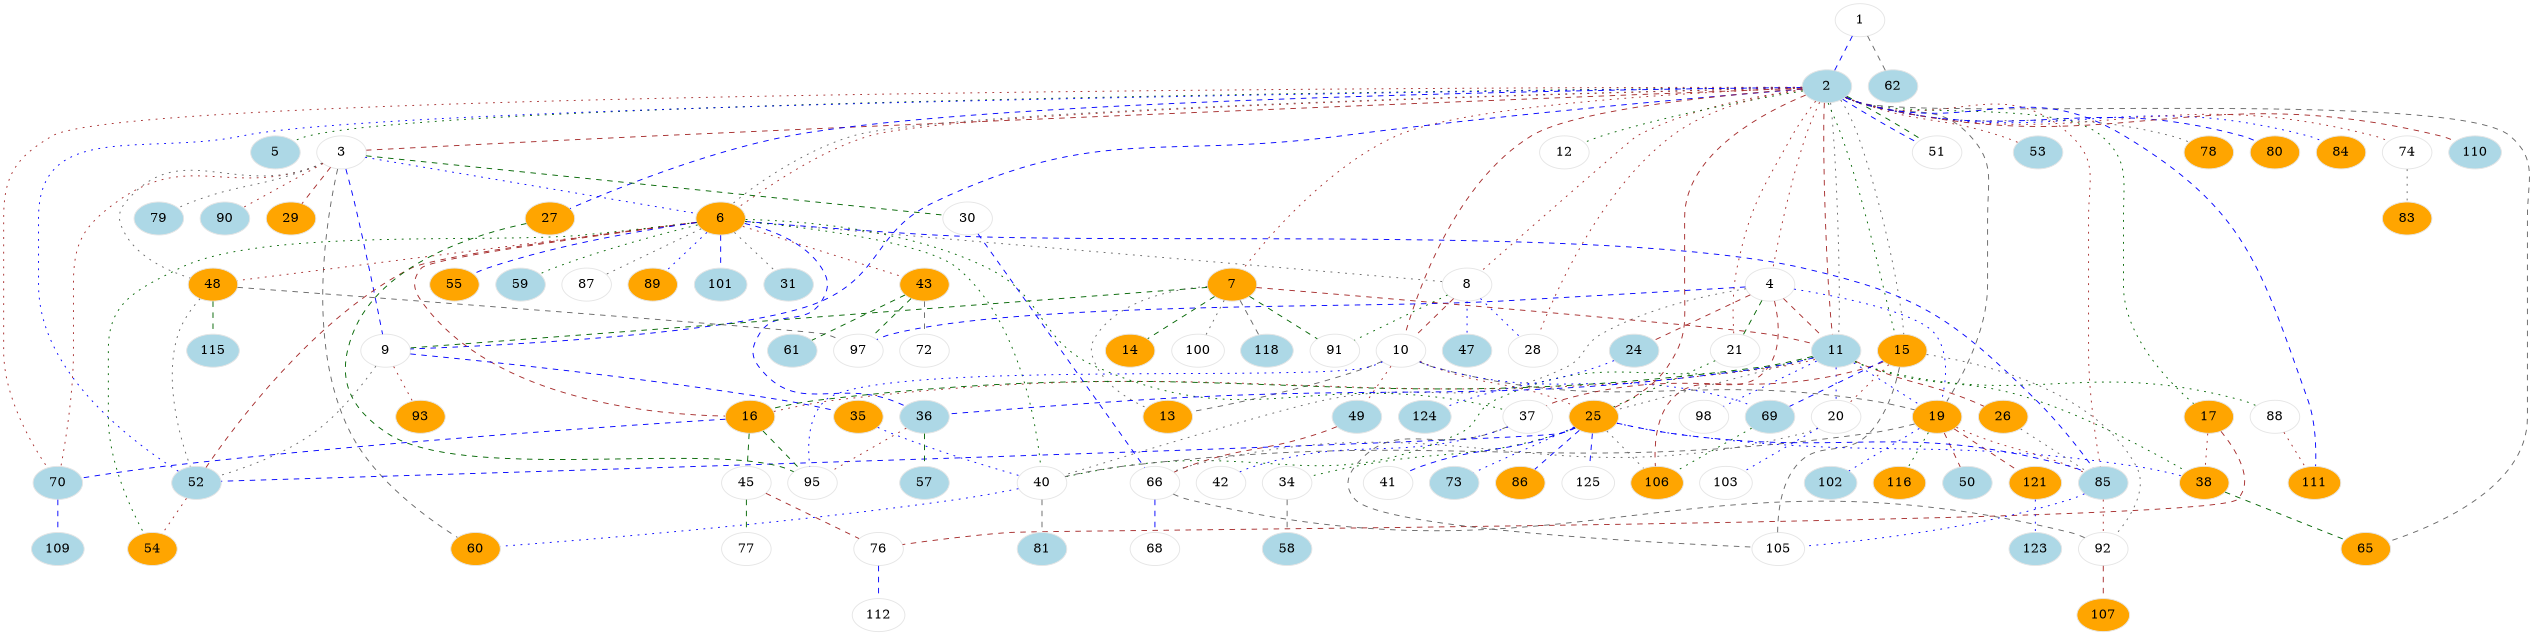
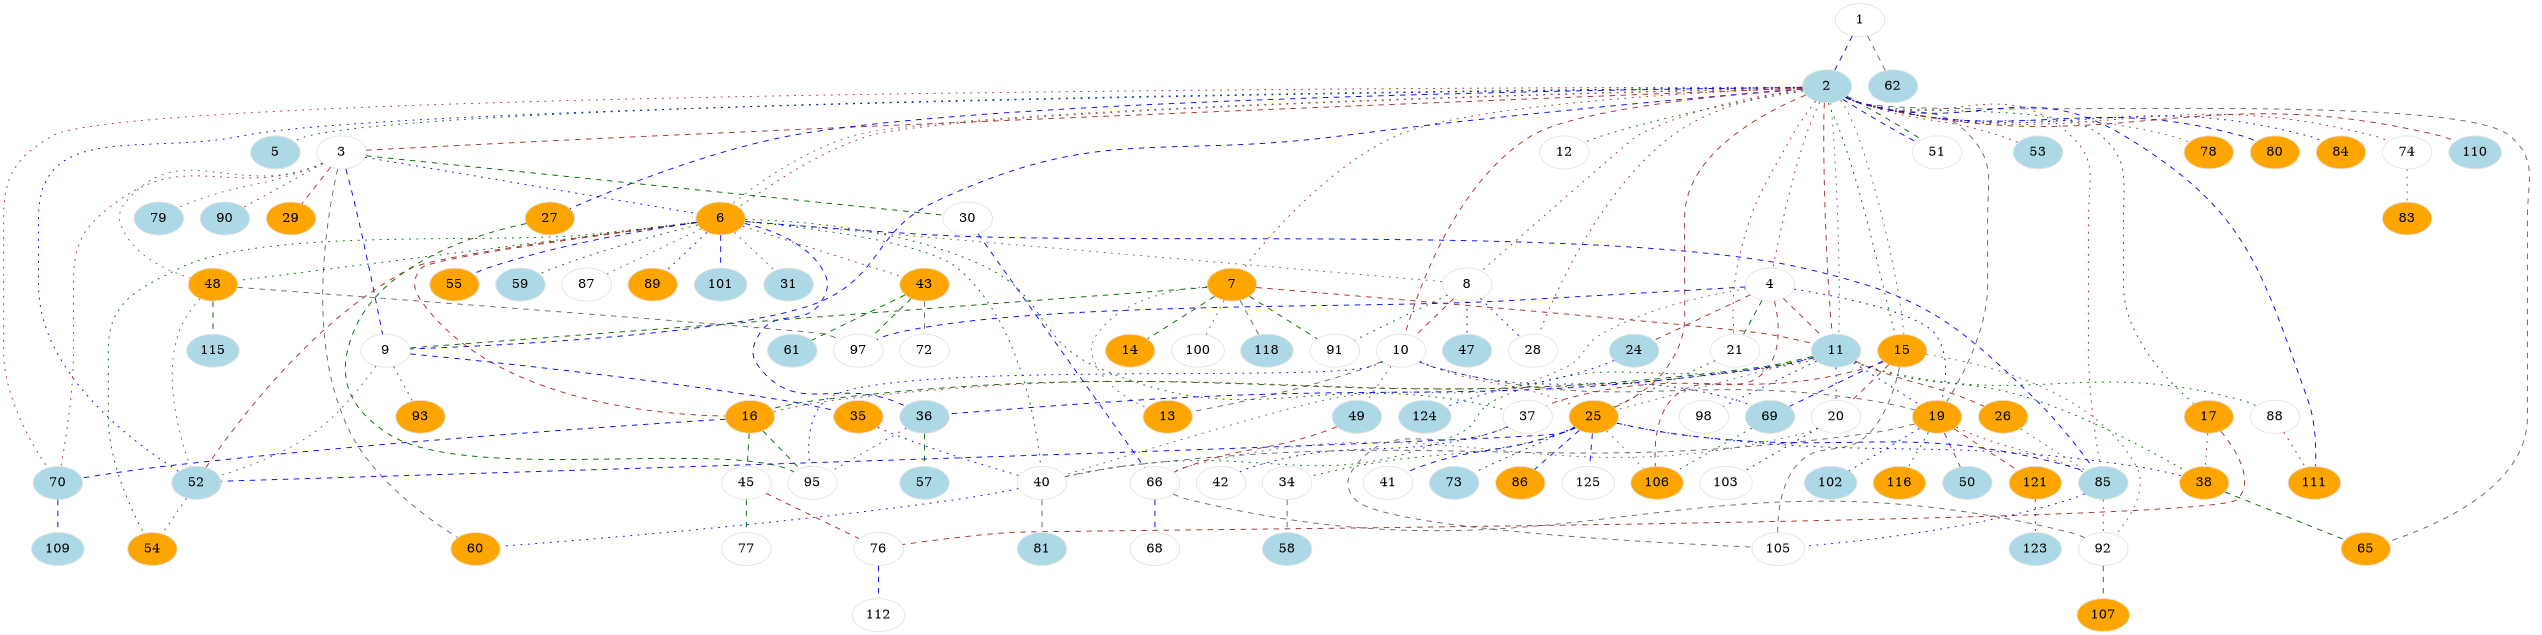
(409, 259) -> (409, 259)
(1869, 384) -> (1869, 384)
